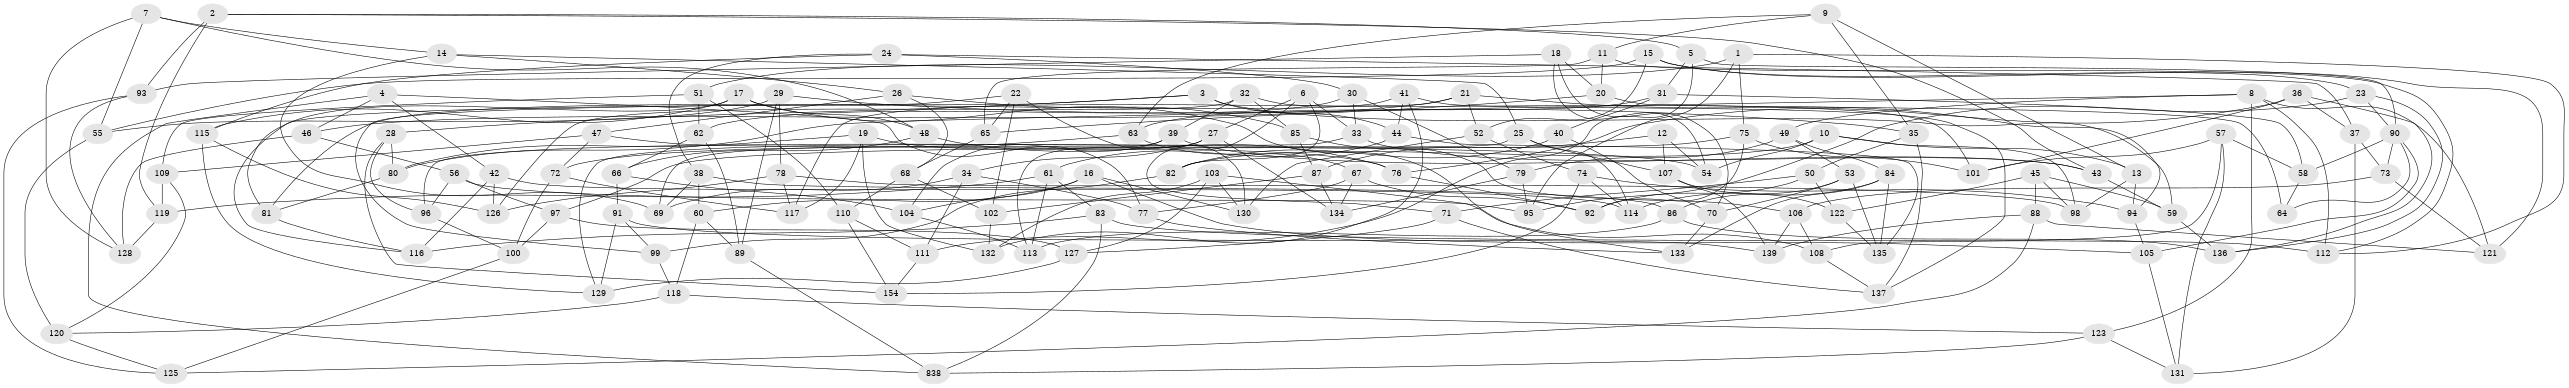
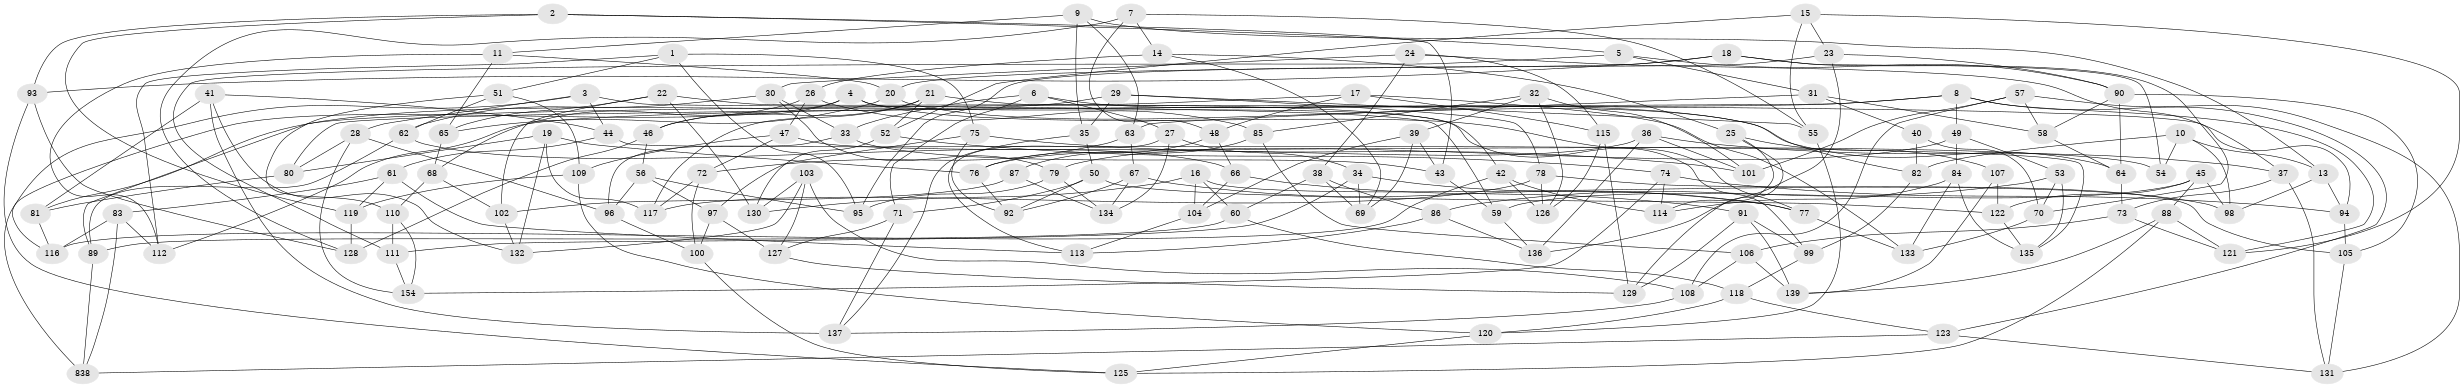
(1662, 134) -> none
(2390, 154) -> (2122, 189)
